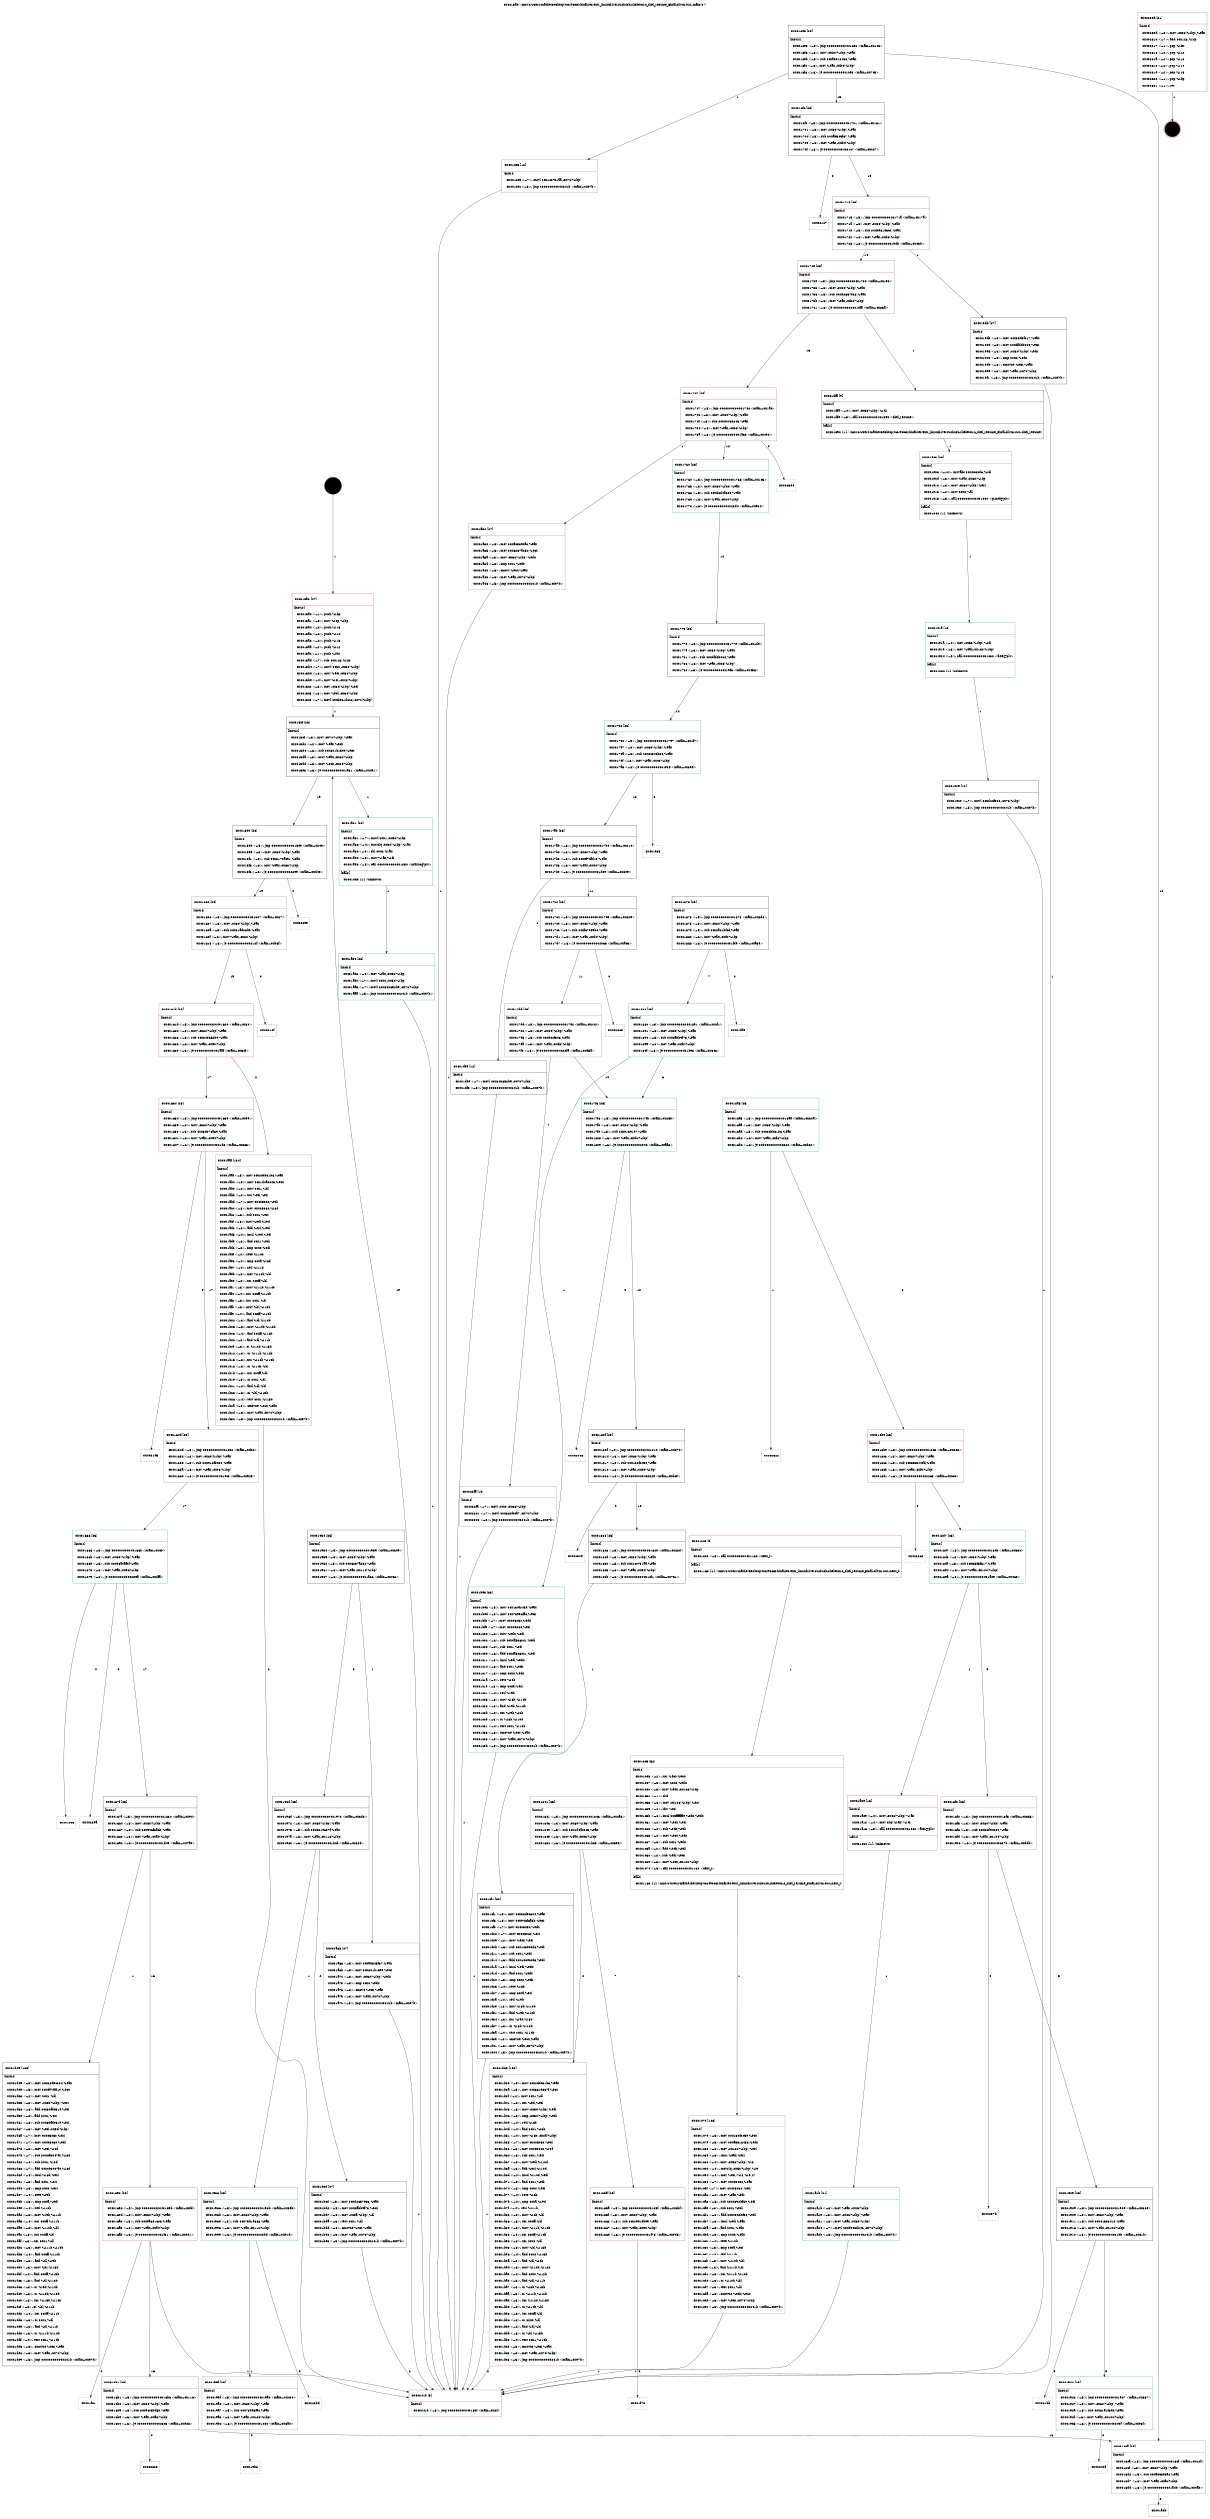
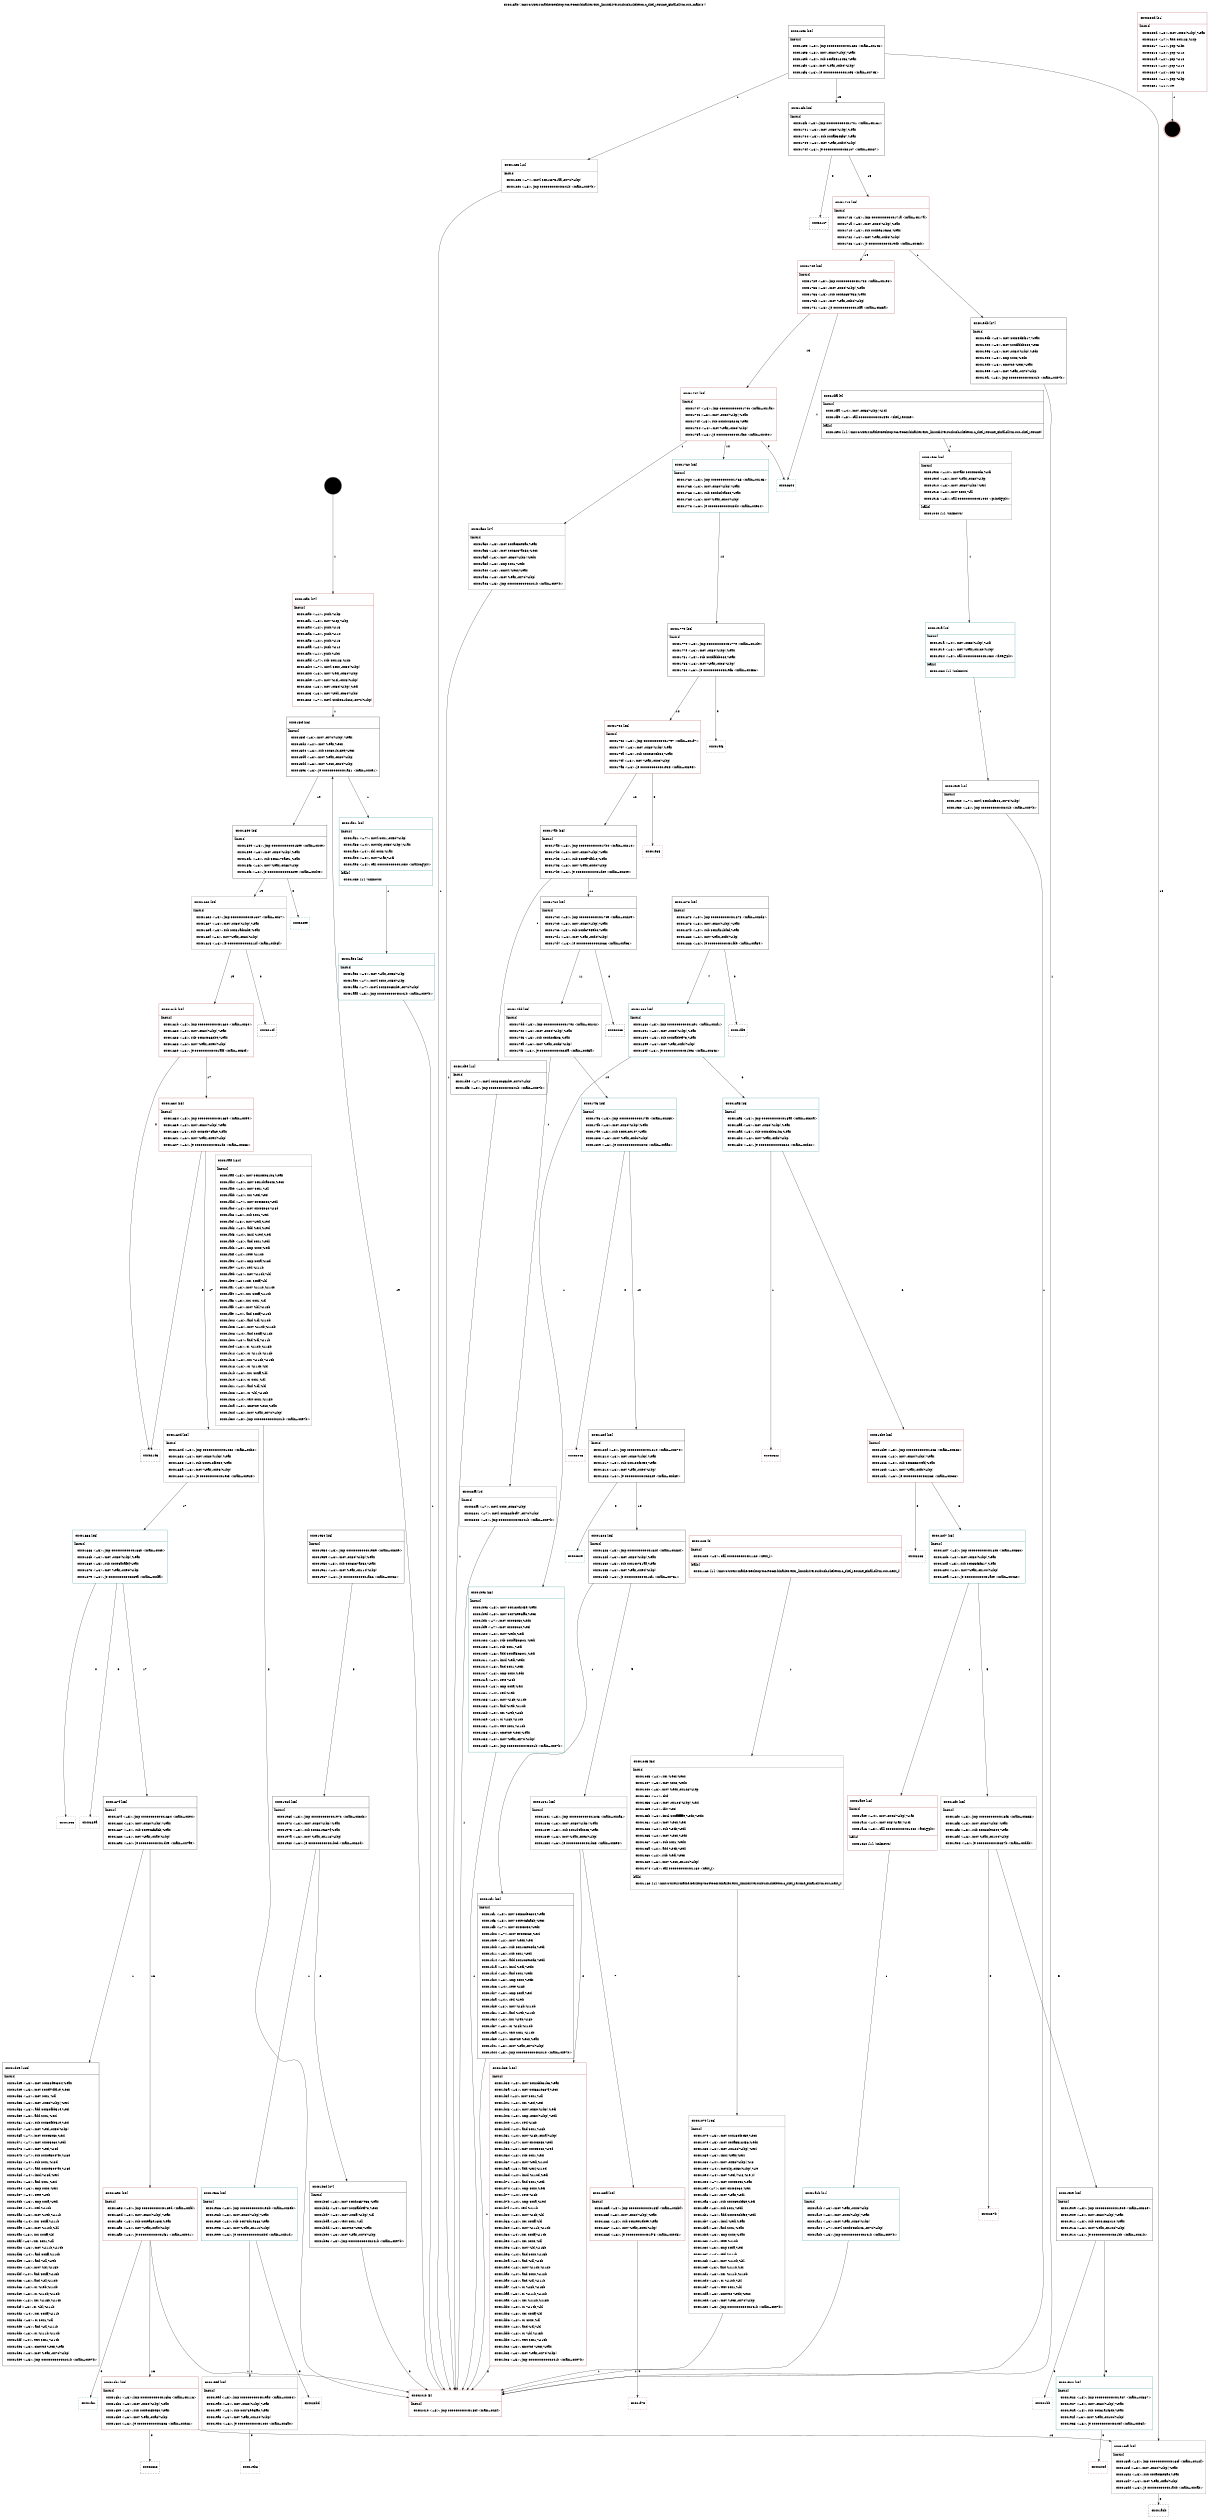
(889, 351) -> (813, 396)
(653, 747) -> (653, 747)
none -> (716, 747)
(653, 1077) -> (723, 1077)
(257, 1102) -> (130, 1248)
none -> (608, 1689)
(371, 1976) -> none
